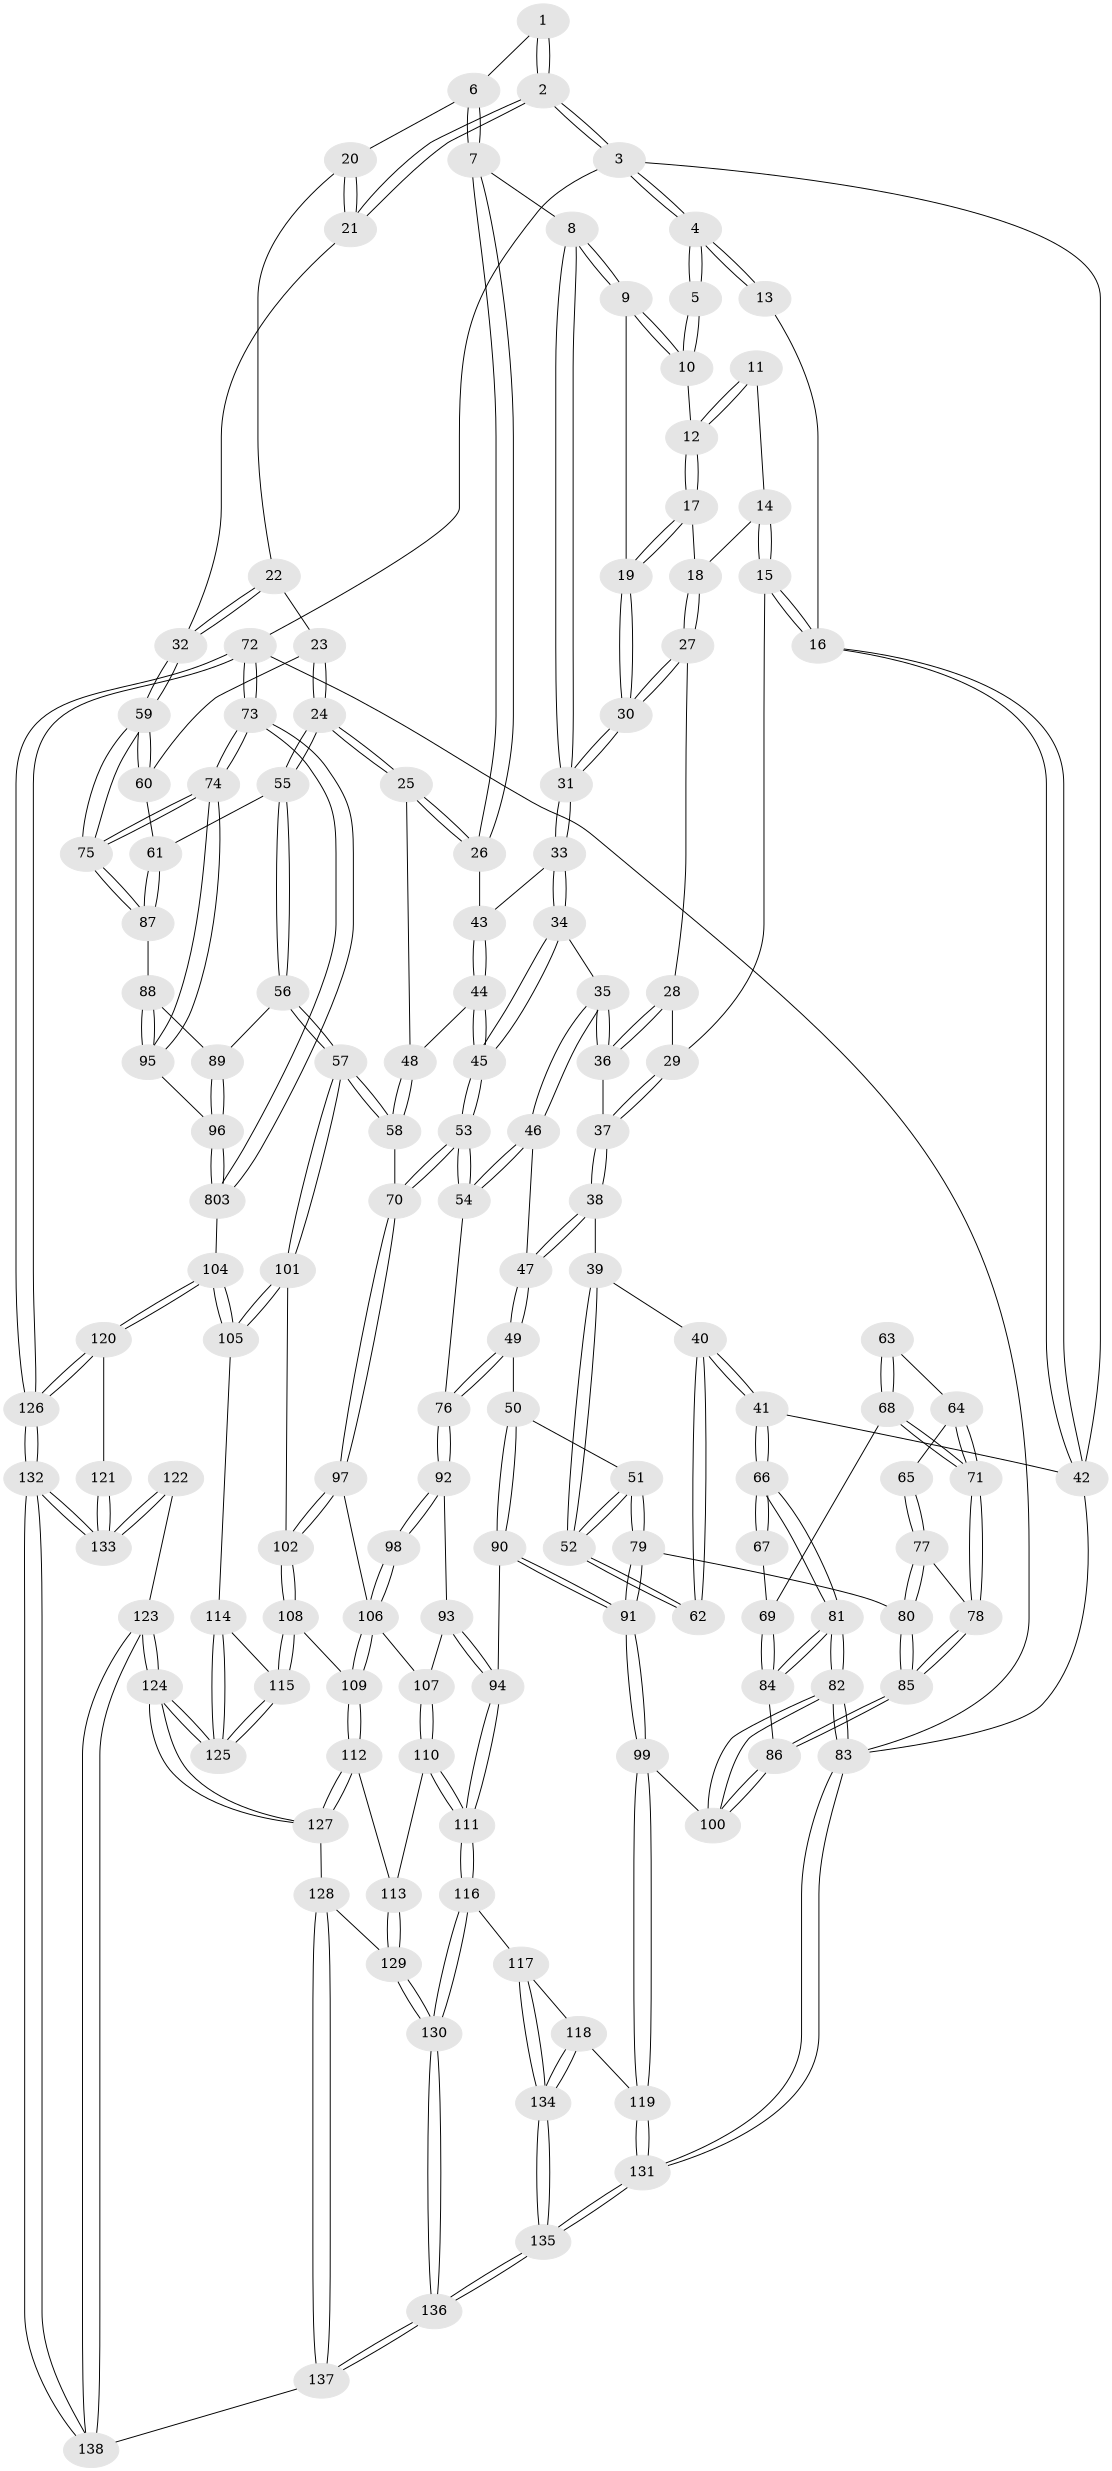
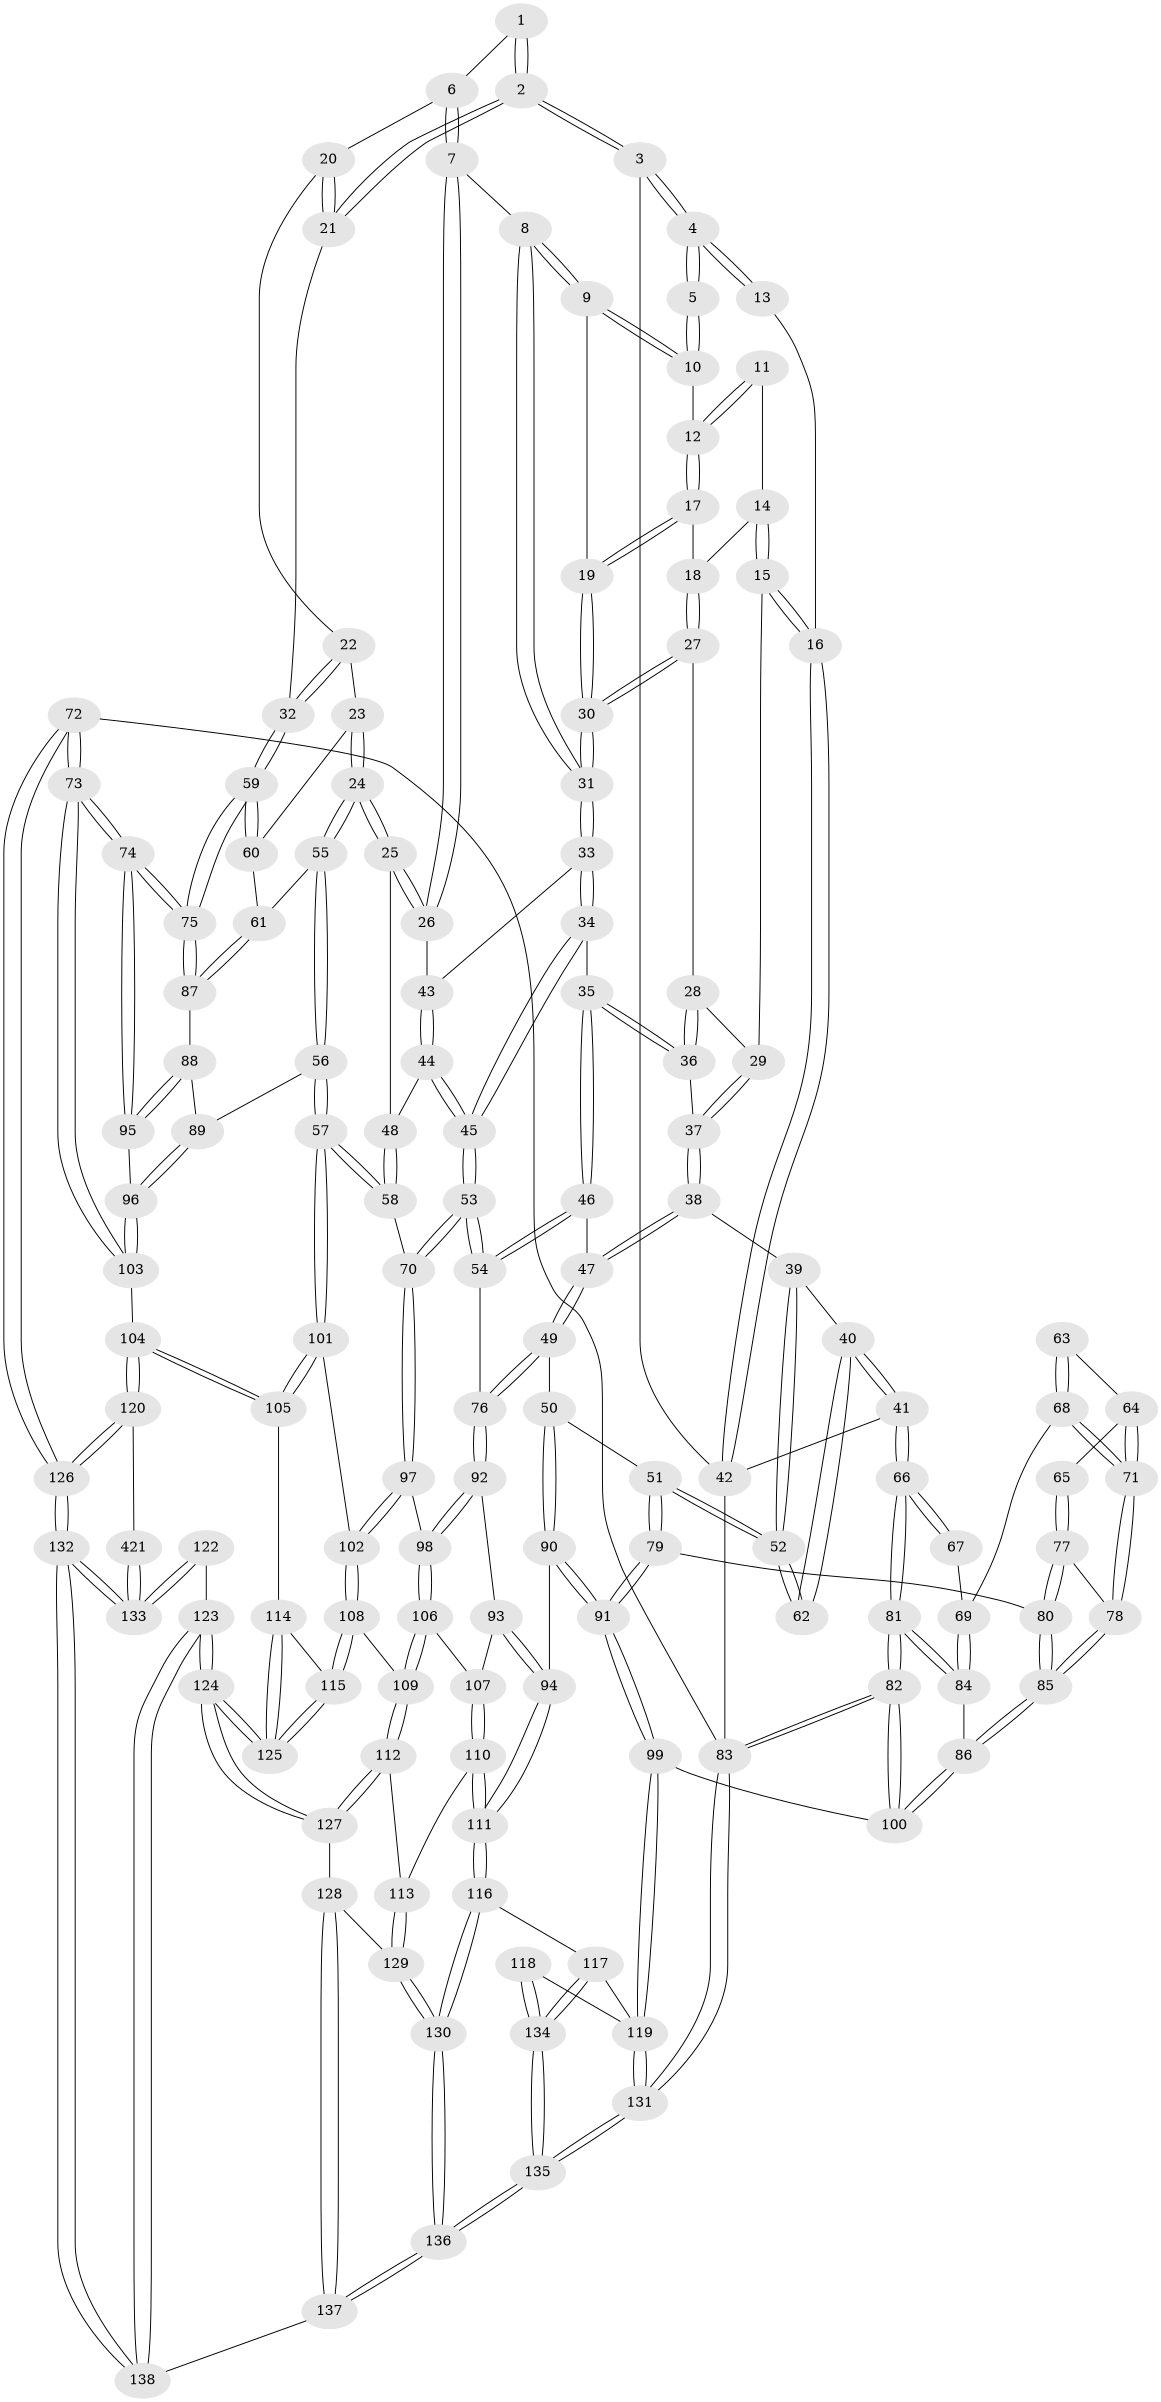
(460, 428) -> none
(217, 1201) -> (131, 1270)
(104, 1479) -> (134, 1548)
(355, 1548) -> (417, 1513)
(550, 1999) -> (618, 1999)
